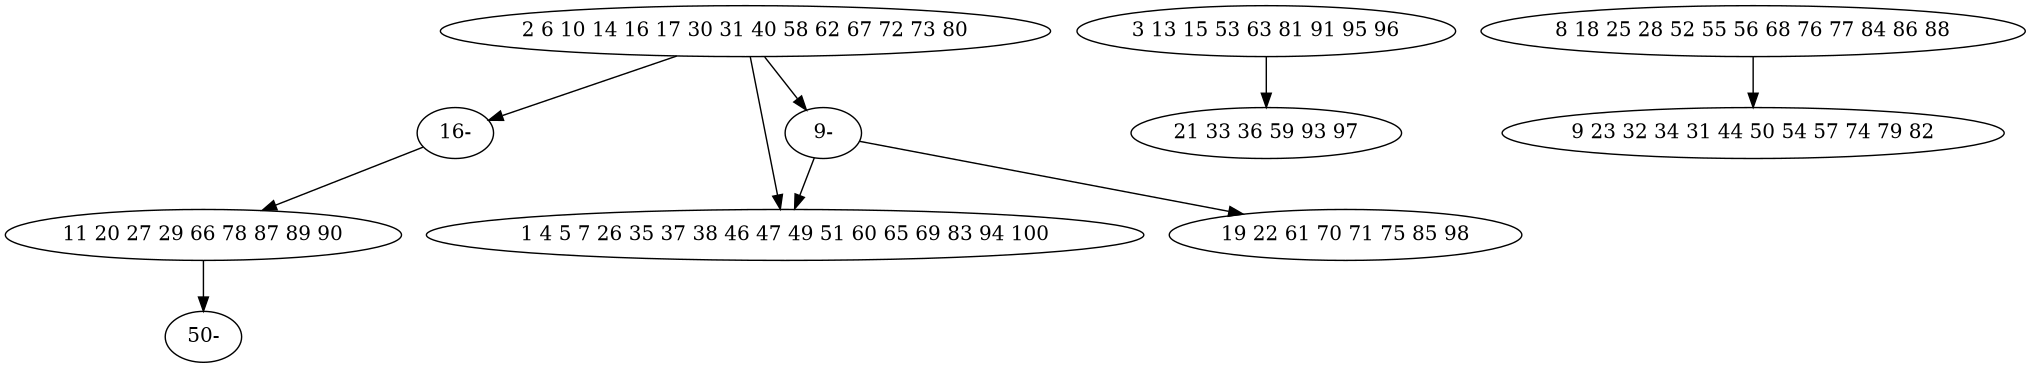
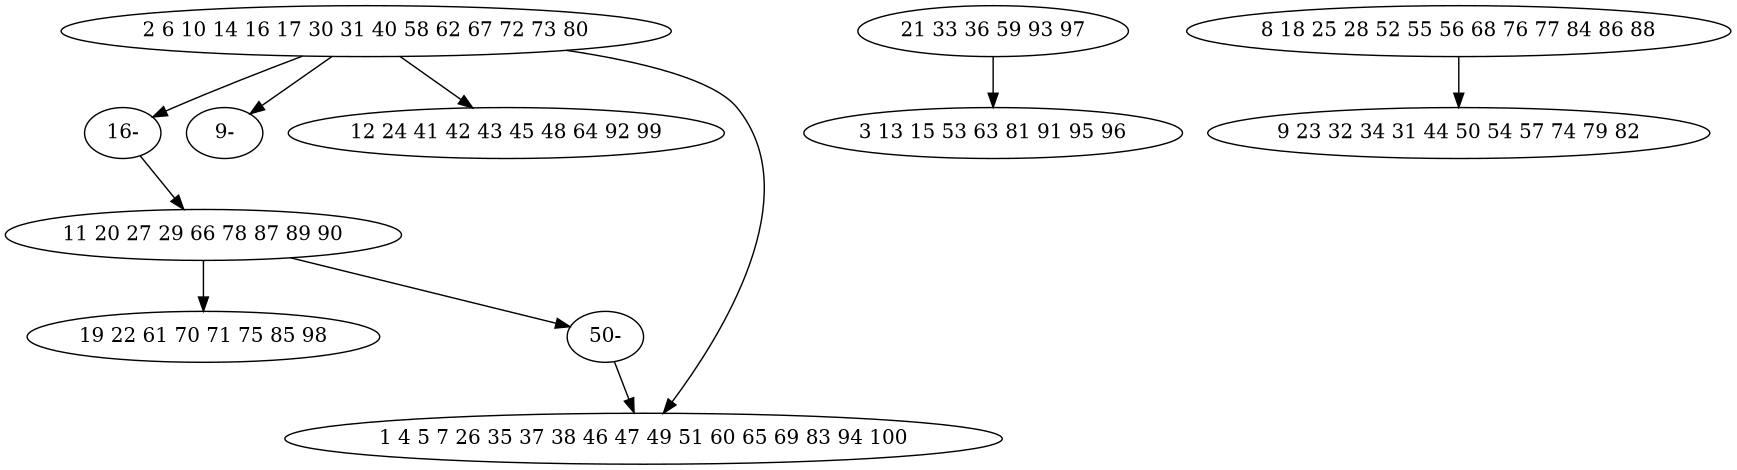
(1266, 75) -> (993, 75)
none -> (506, 133)
(1044, 176) -> (203, 279)
(807, 177) -> (622, 380)
